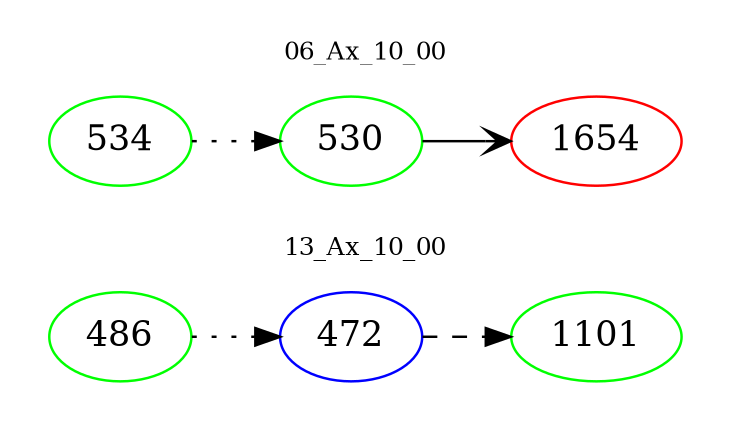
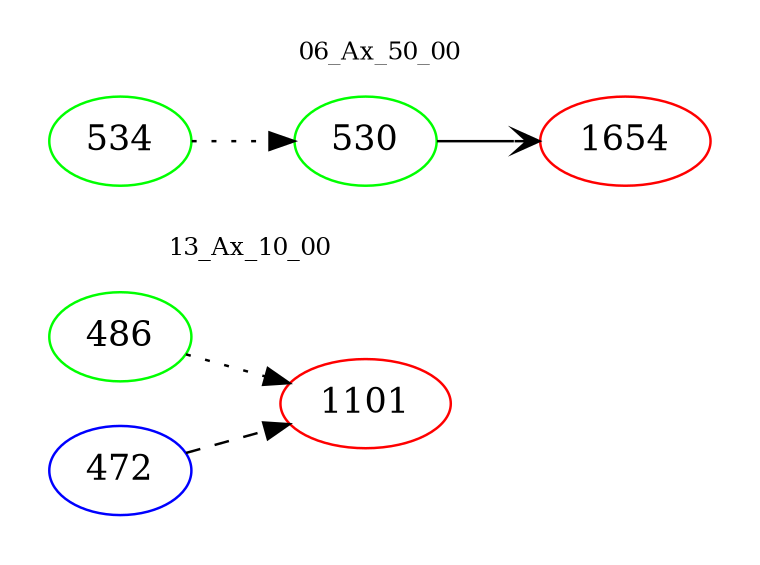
(366, 53) -> (380, 53)
(223, 337) -> (226, 365)
(596, 337) -> (366, 404)
